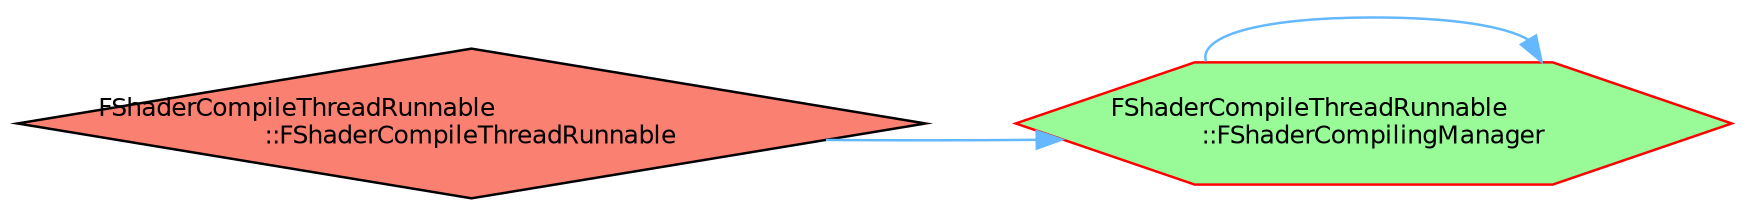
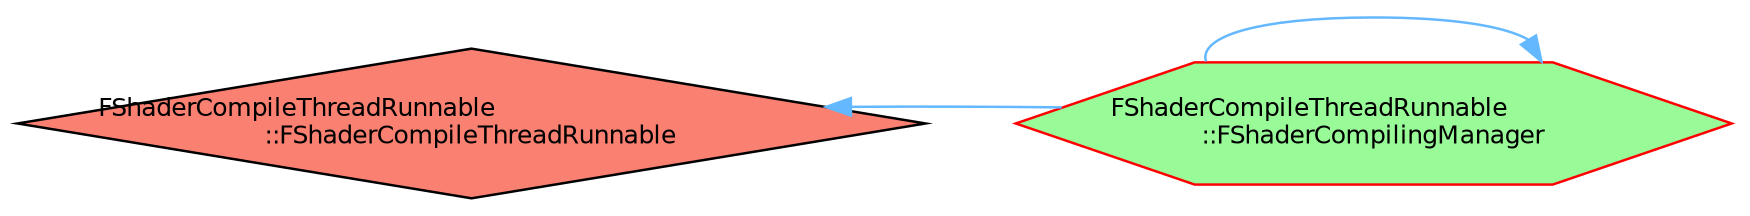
(931, 140) -> (957, 107)
